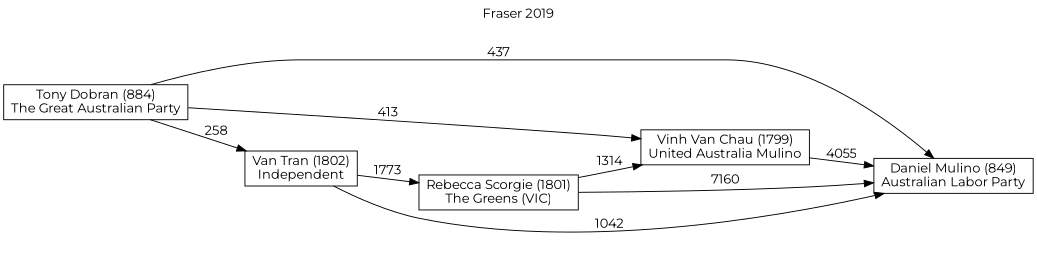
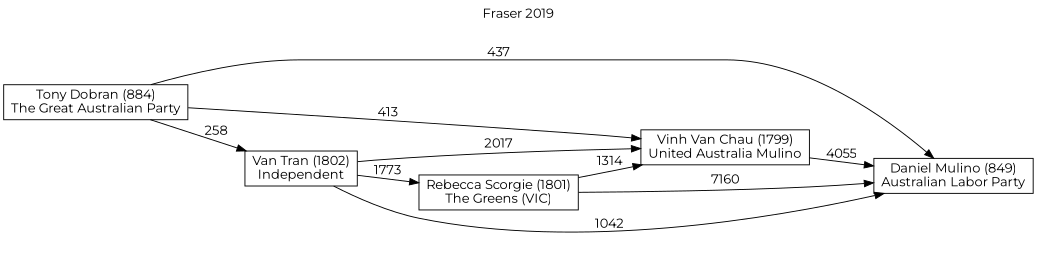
none -> (494, 153)
